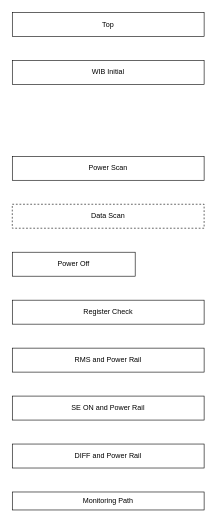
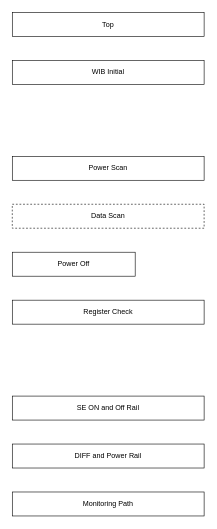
(108, 360) -> none
(108, 408) -> (108, 408)
(108, 501) -> (108, 504)
